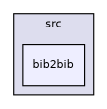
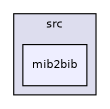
(54, 65) -> (55, 65)
